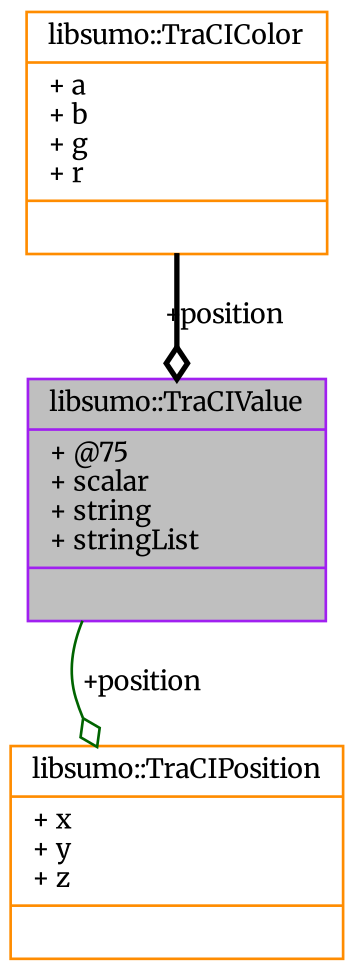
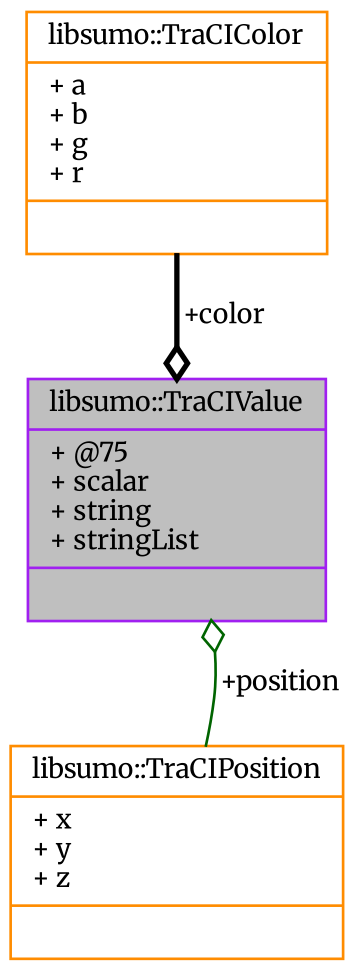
(222, 317) -> (222, 317)
(72, 669) -> (214, 700)
